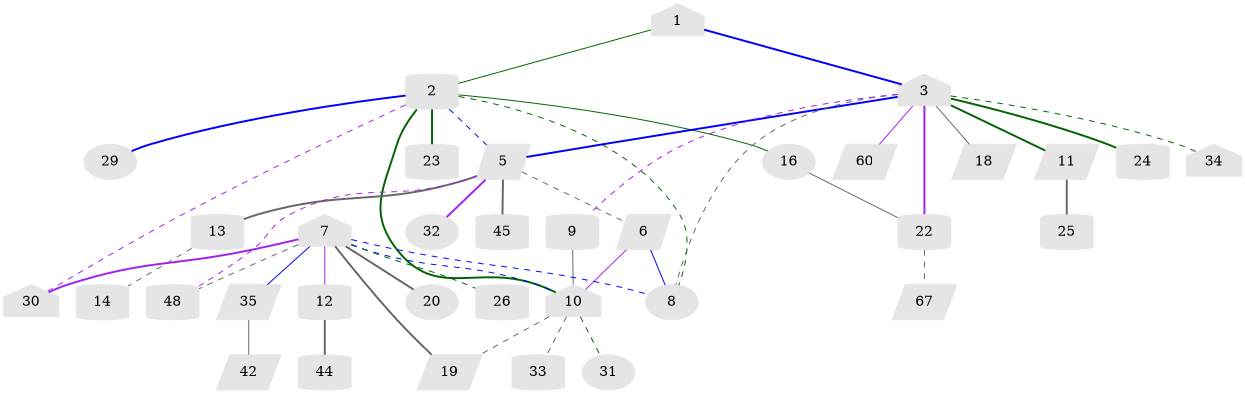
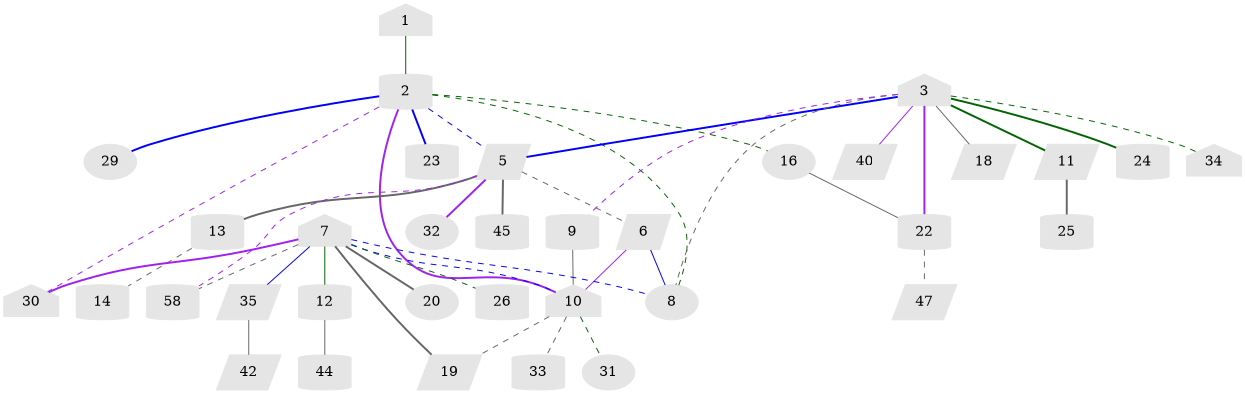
(803, 57) -> none
(615, 115) -> (602, 114)
(432, 127) -> (419, 127)
(865, 162) -> (865, 162)
(389, 237) -> (391, 240)
(325, 266) -> (325, 266)
(173, 302) -> (173, 302)
(924, 302) -> (924, 302)
(325, 337) -> (325, 337)
